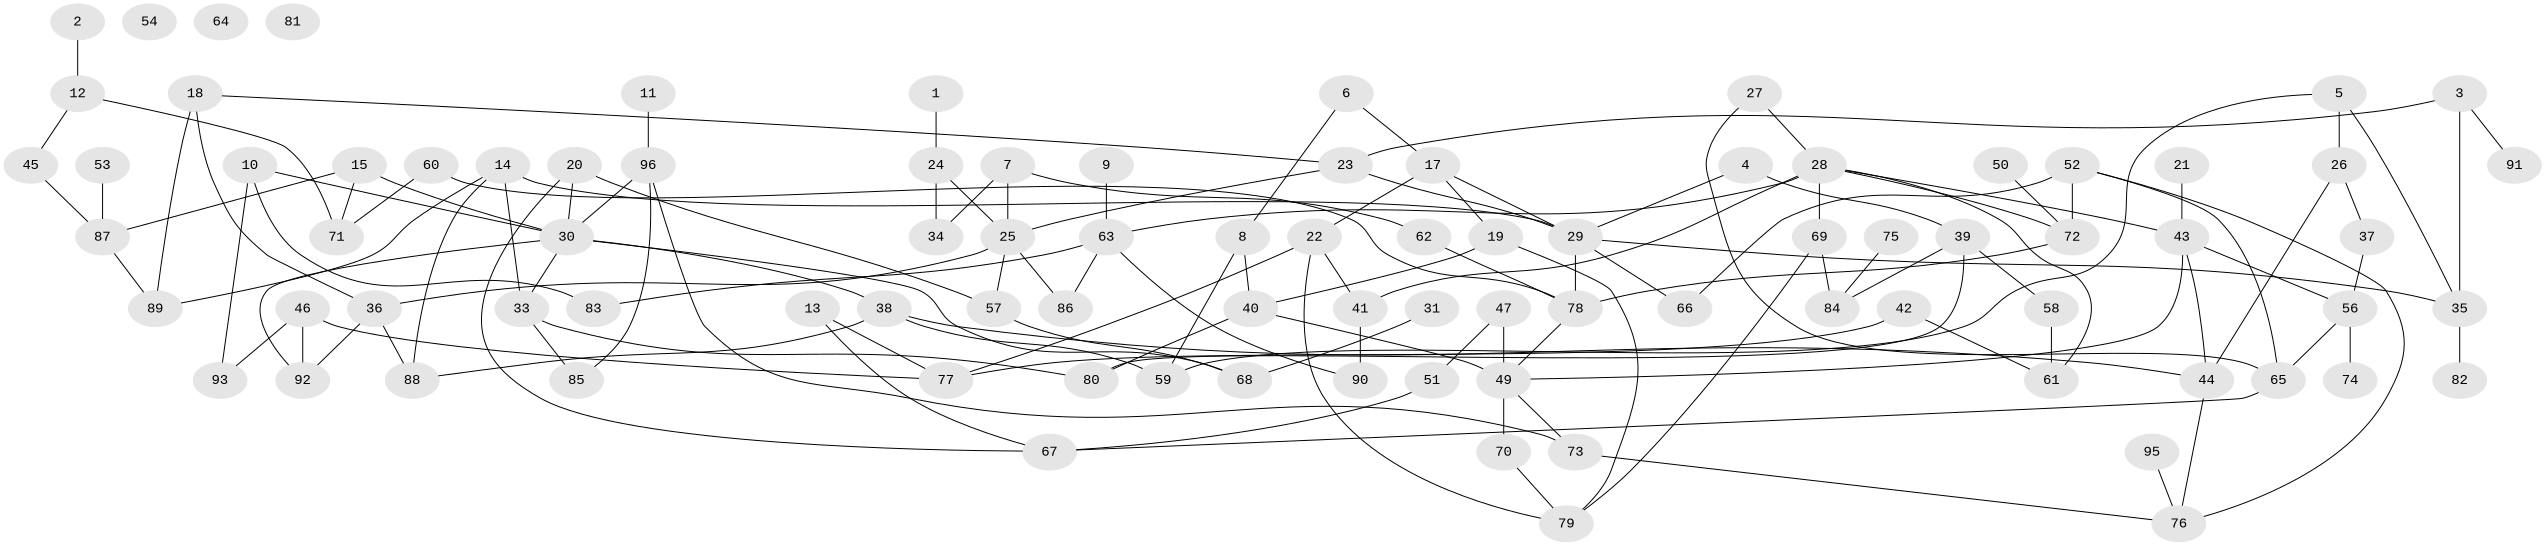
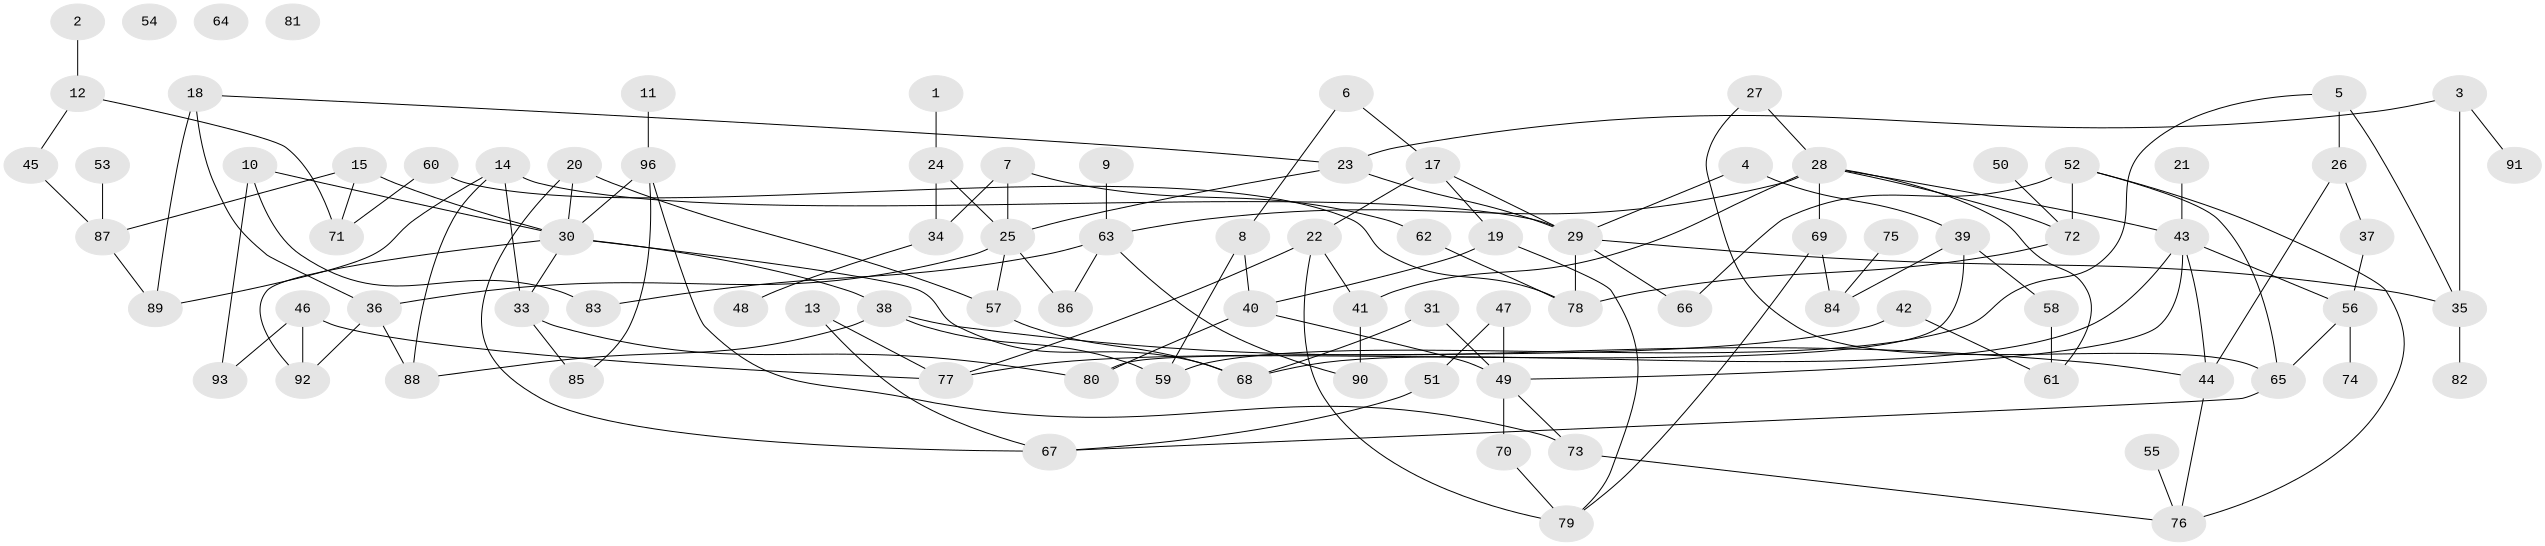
none -> (741, 309)
(1540, 344) -> (1464, 340)
none -> (1735, 361)
(2152, 452) -> (2152, 452)
